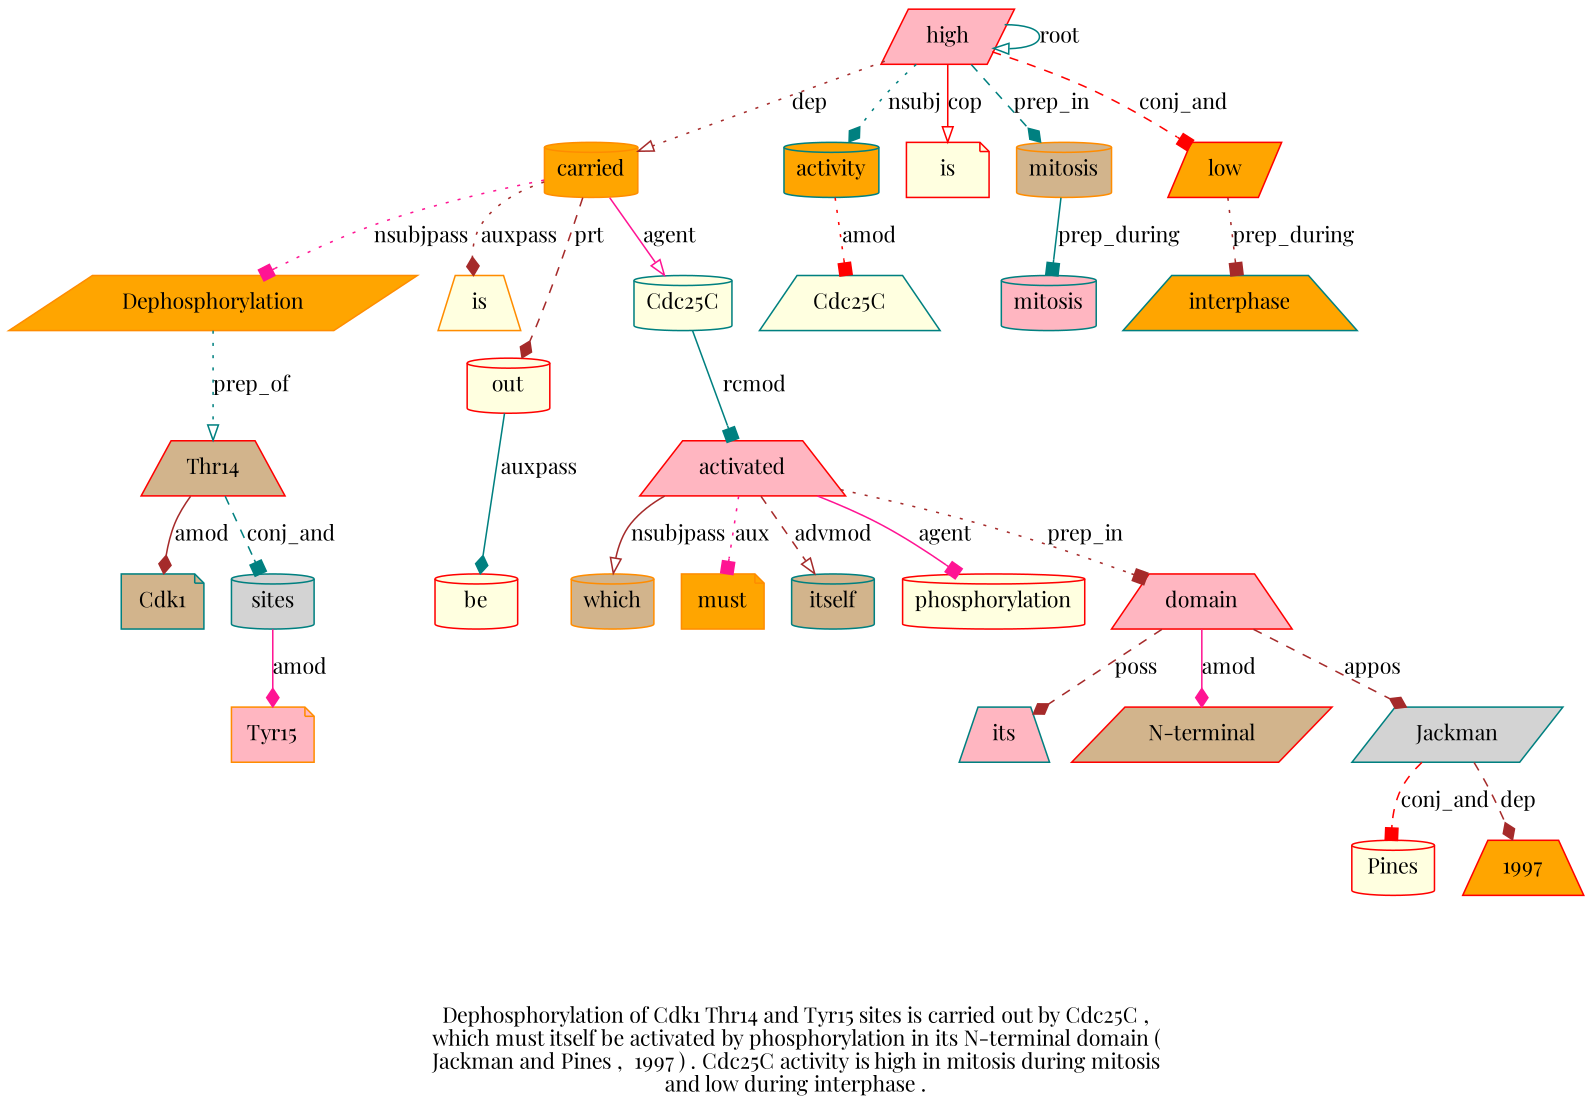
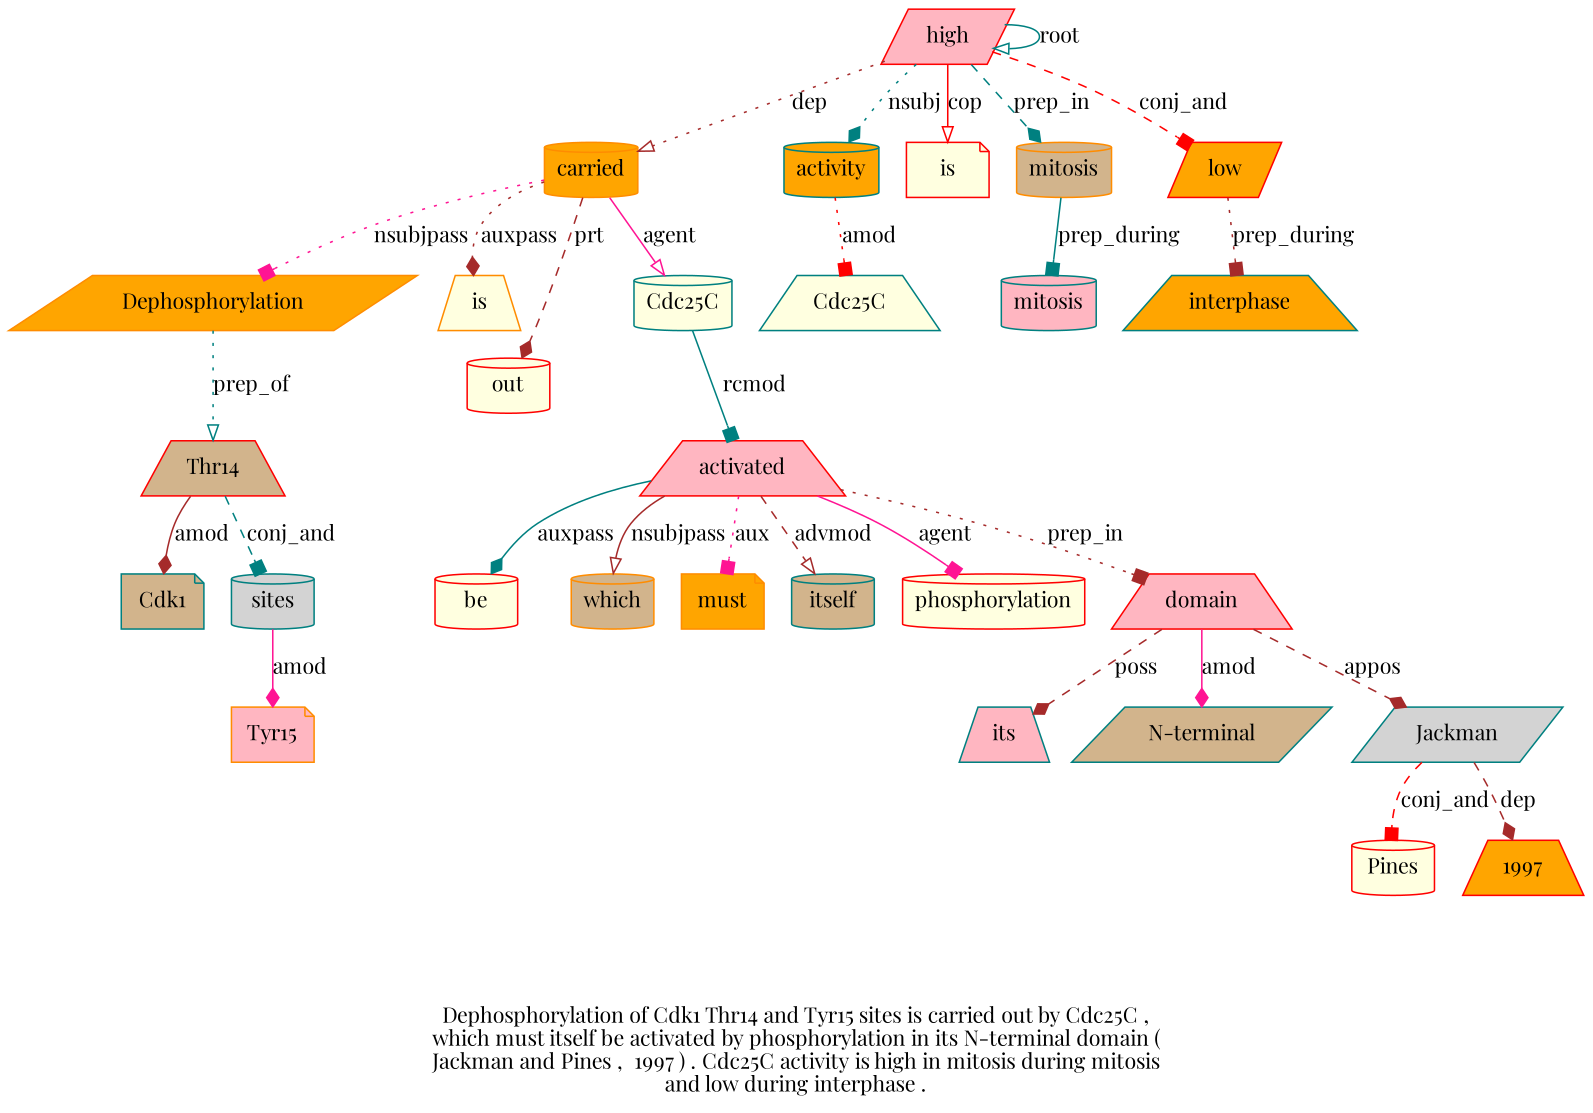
(494, 484) -> (569, 506)
(1202, 735) -> (1202, 735)
